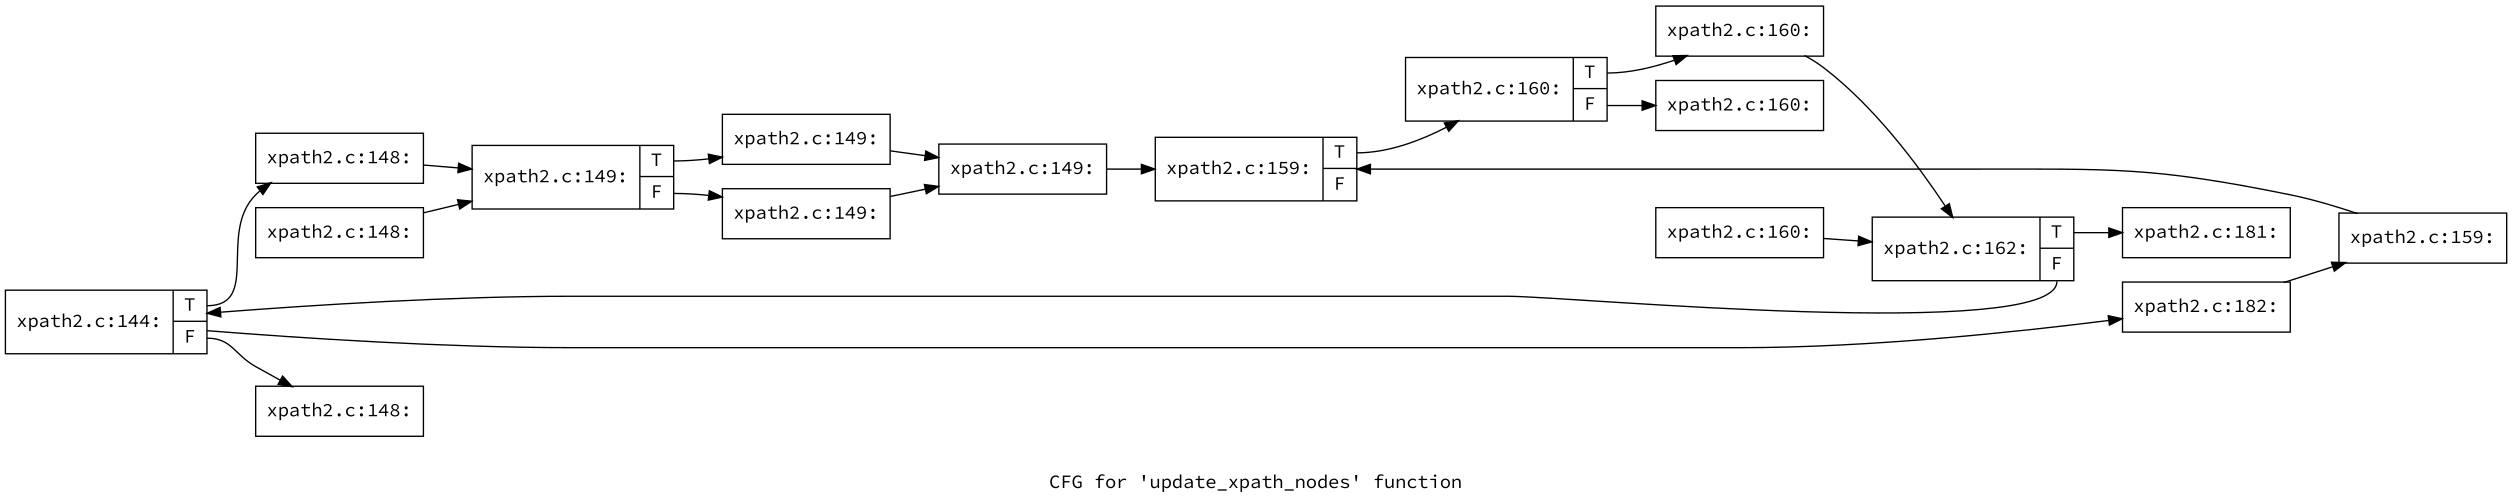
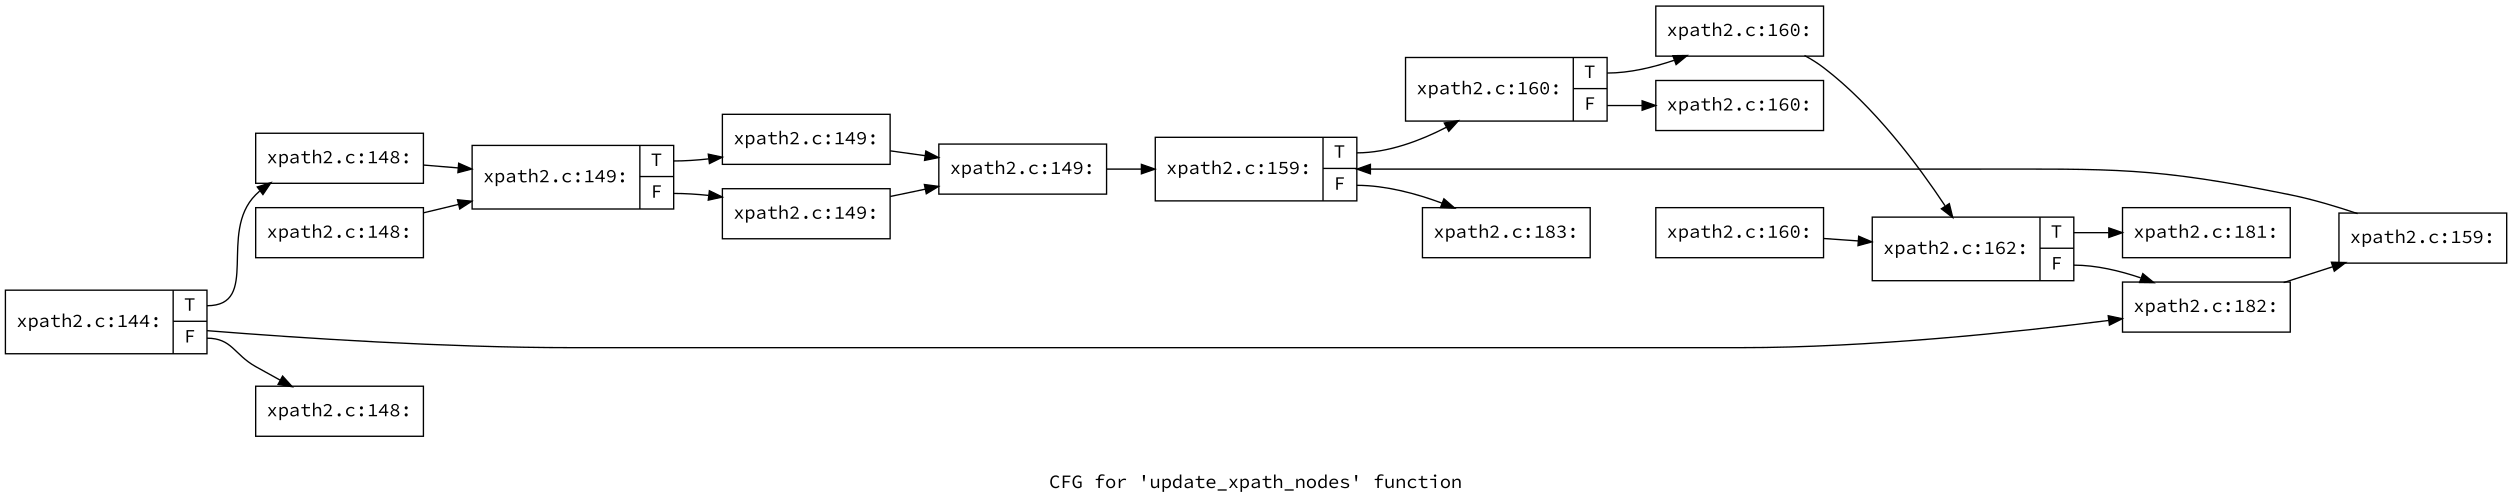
none -> (1506, 233)
(1143, 296) -> (2108, 269)
